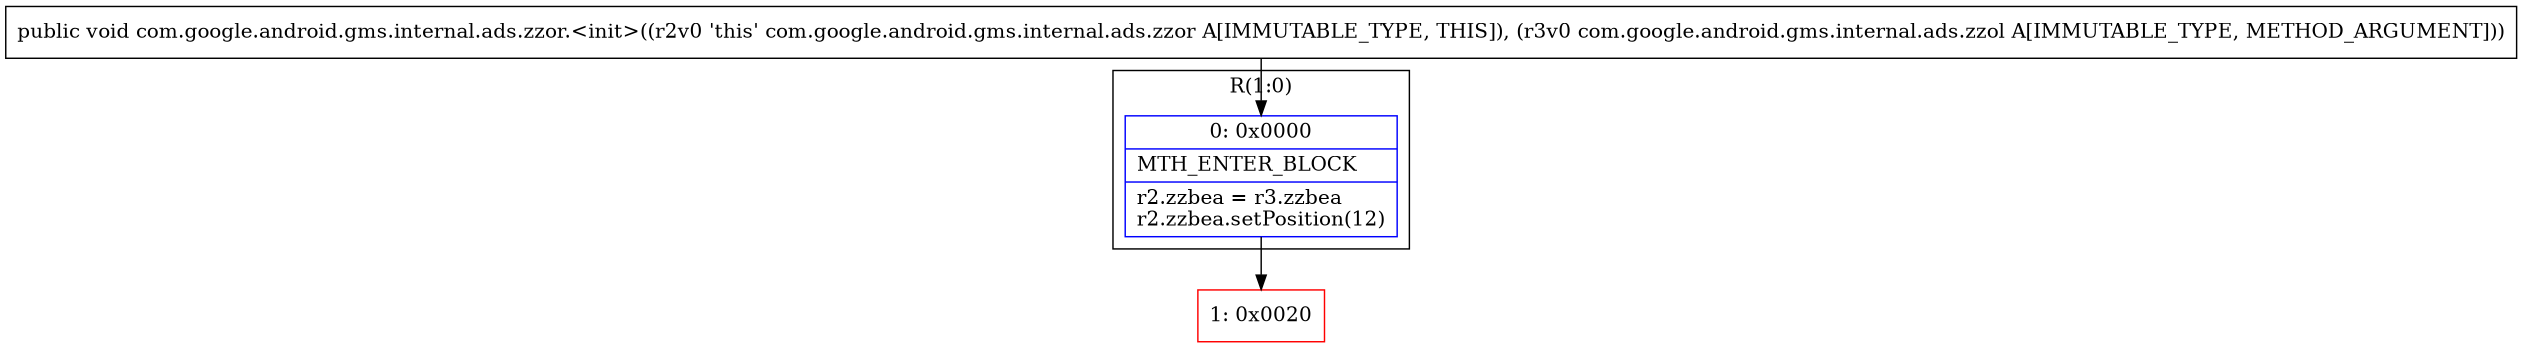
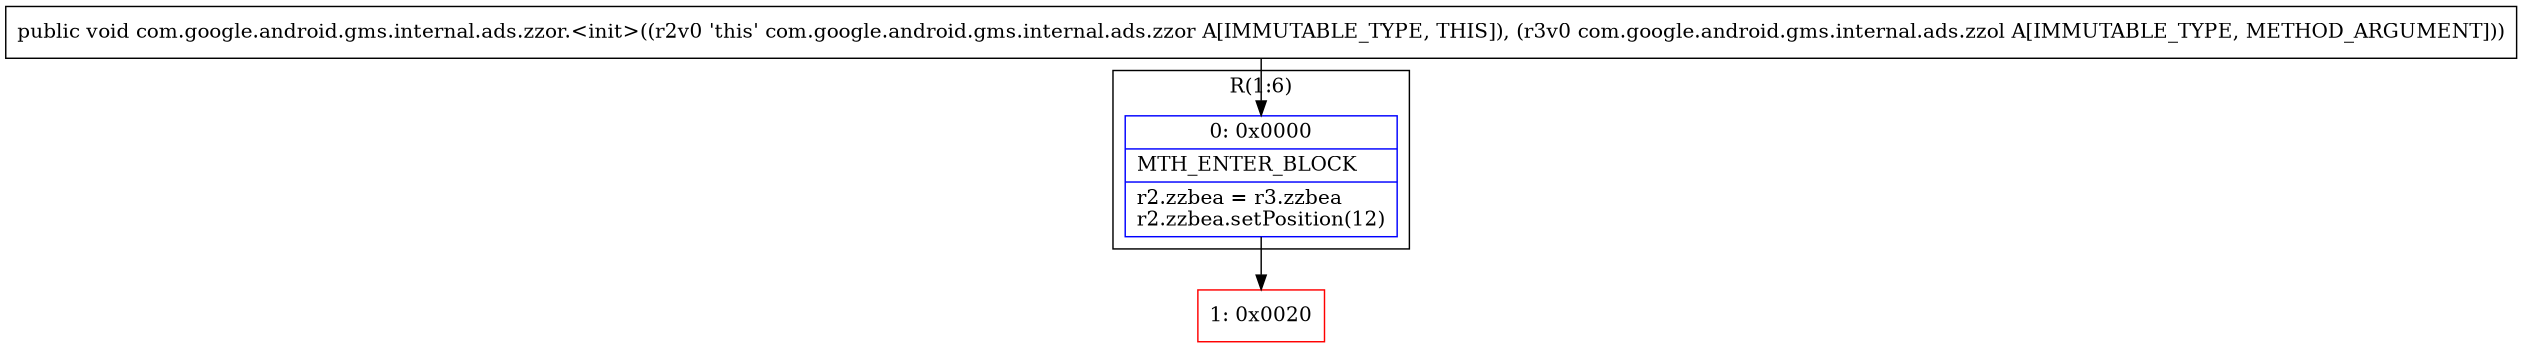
(1261, 87) -> (1261, 87)
